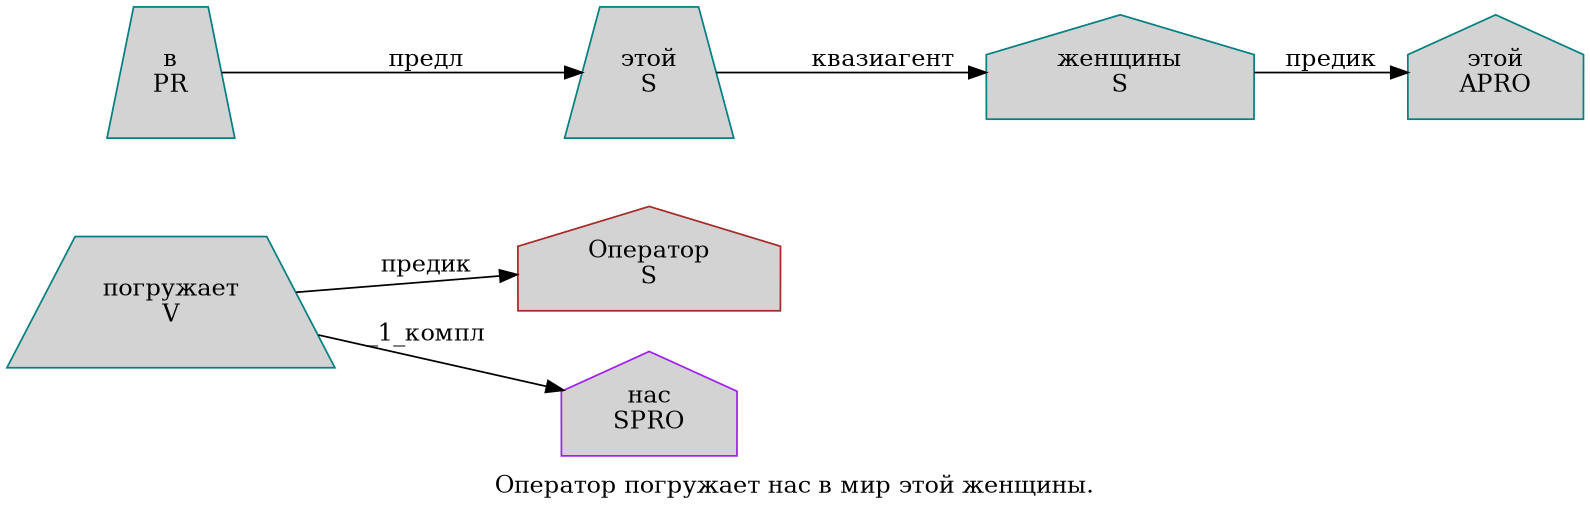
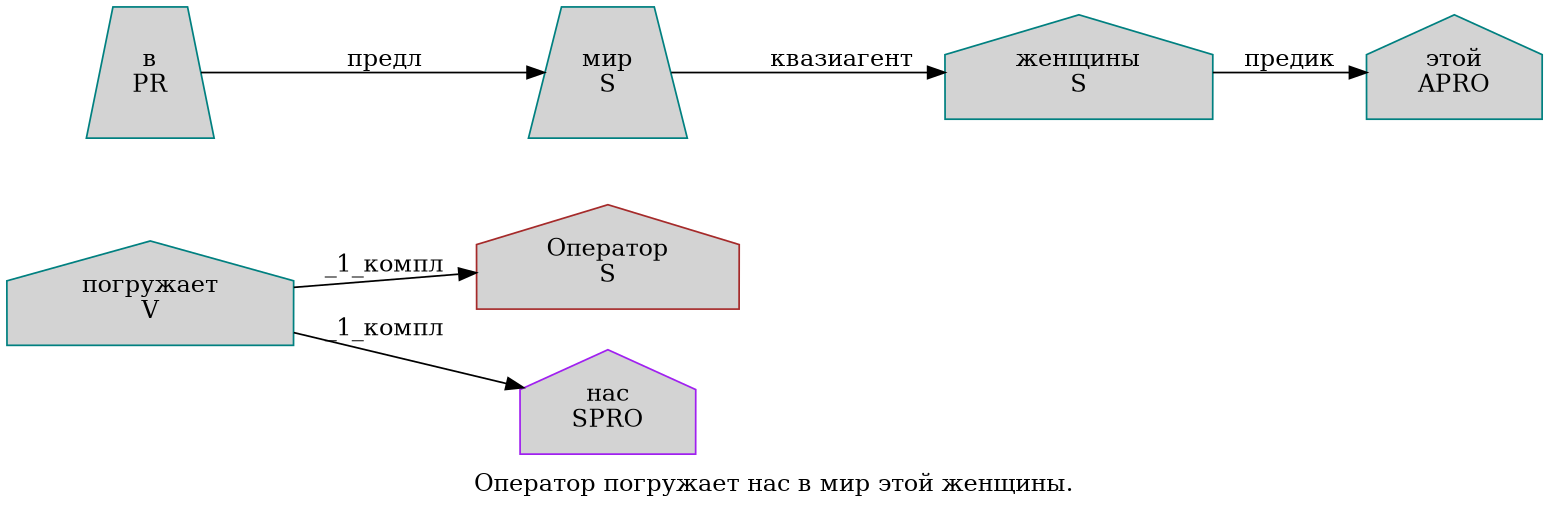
(649, 73) -> (608, 73)
(426, 265) -> (385, 265)
(171, 302) -> (150, 299)
